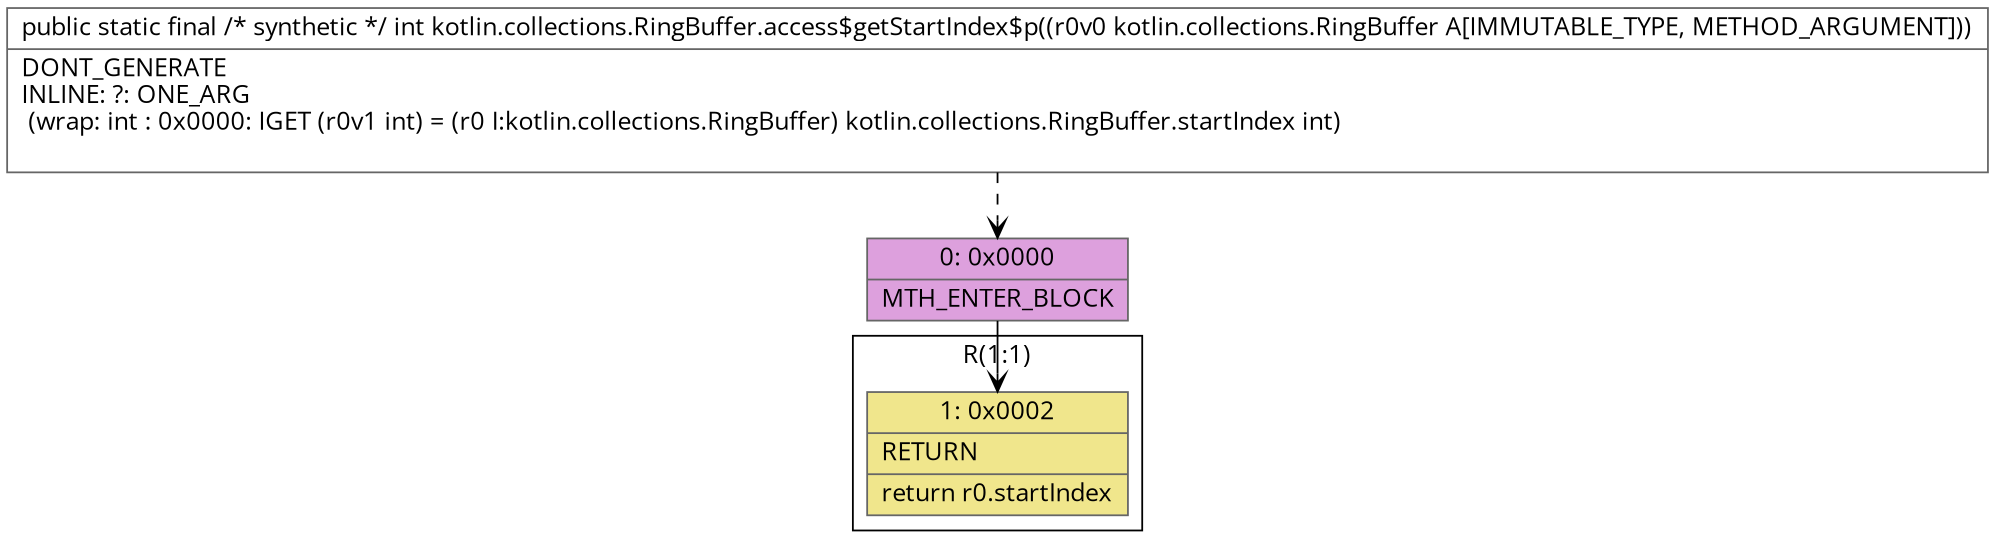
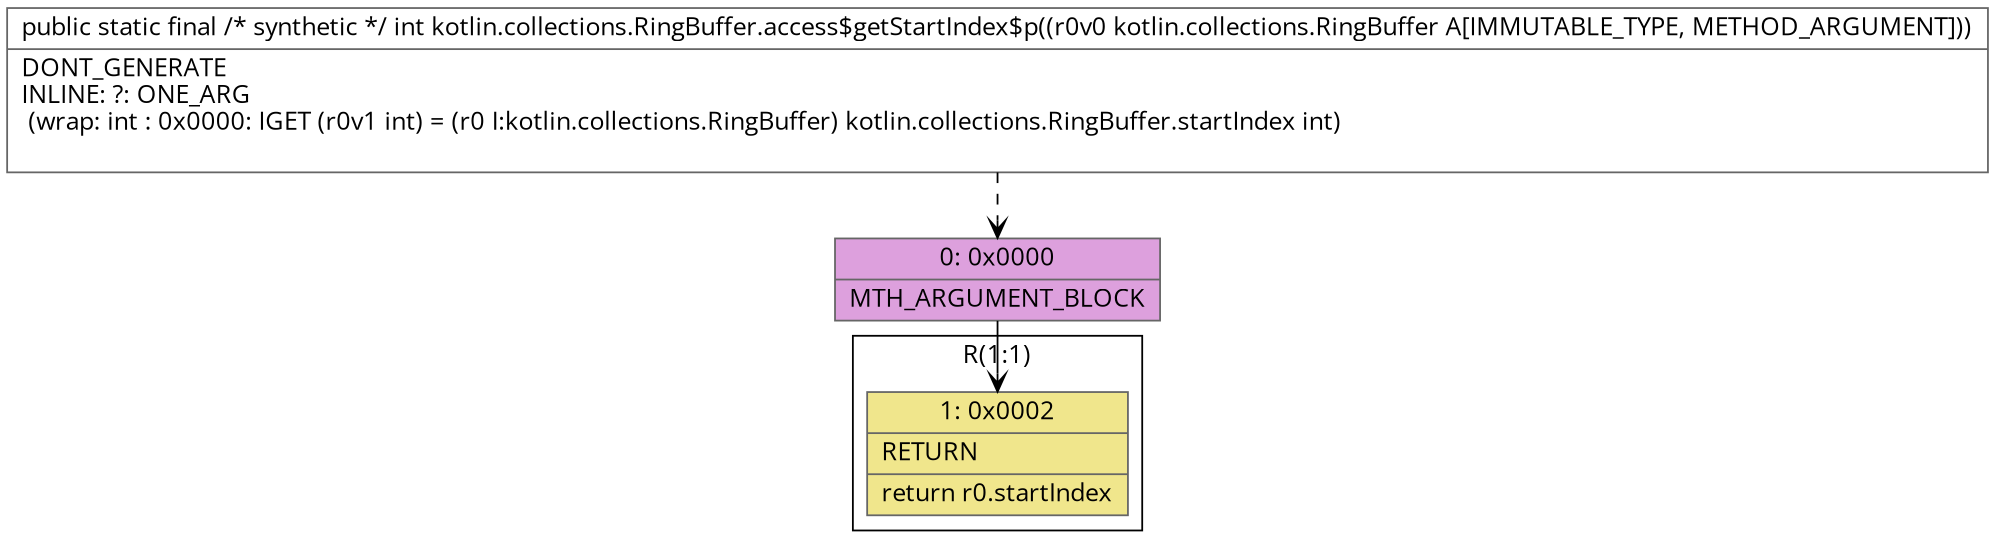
(998, 299) -> (998, 299)
